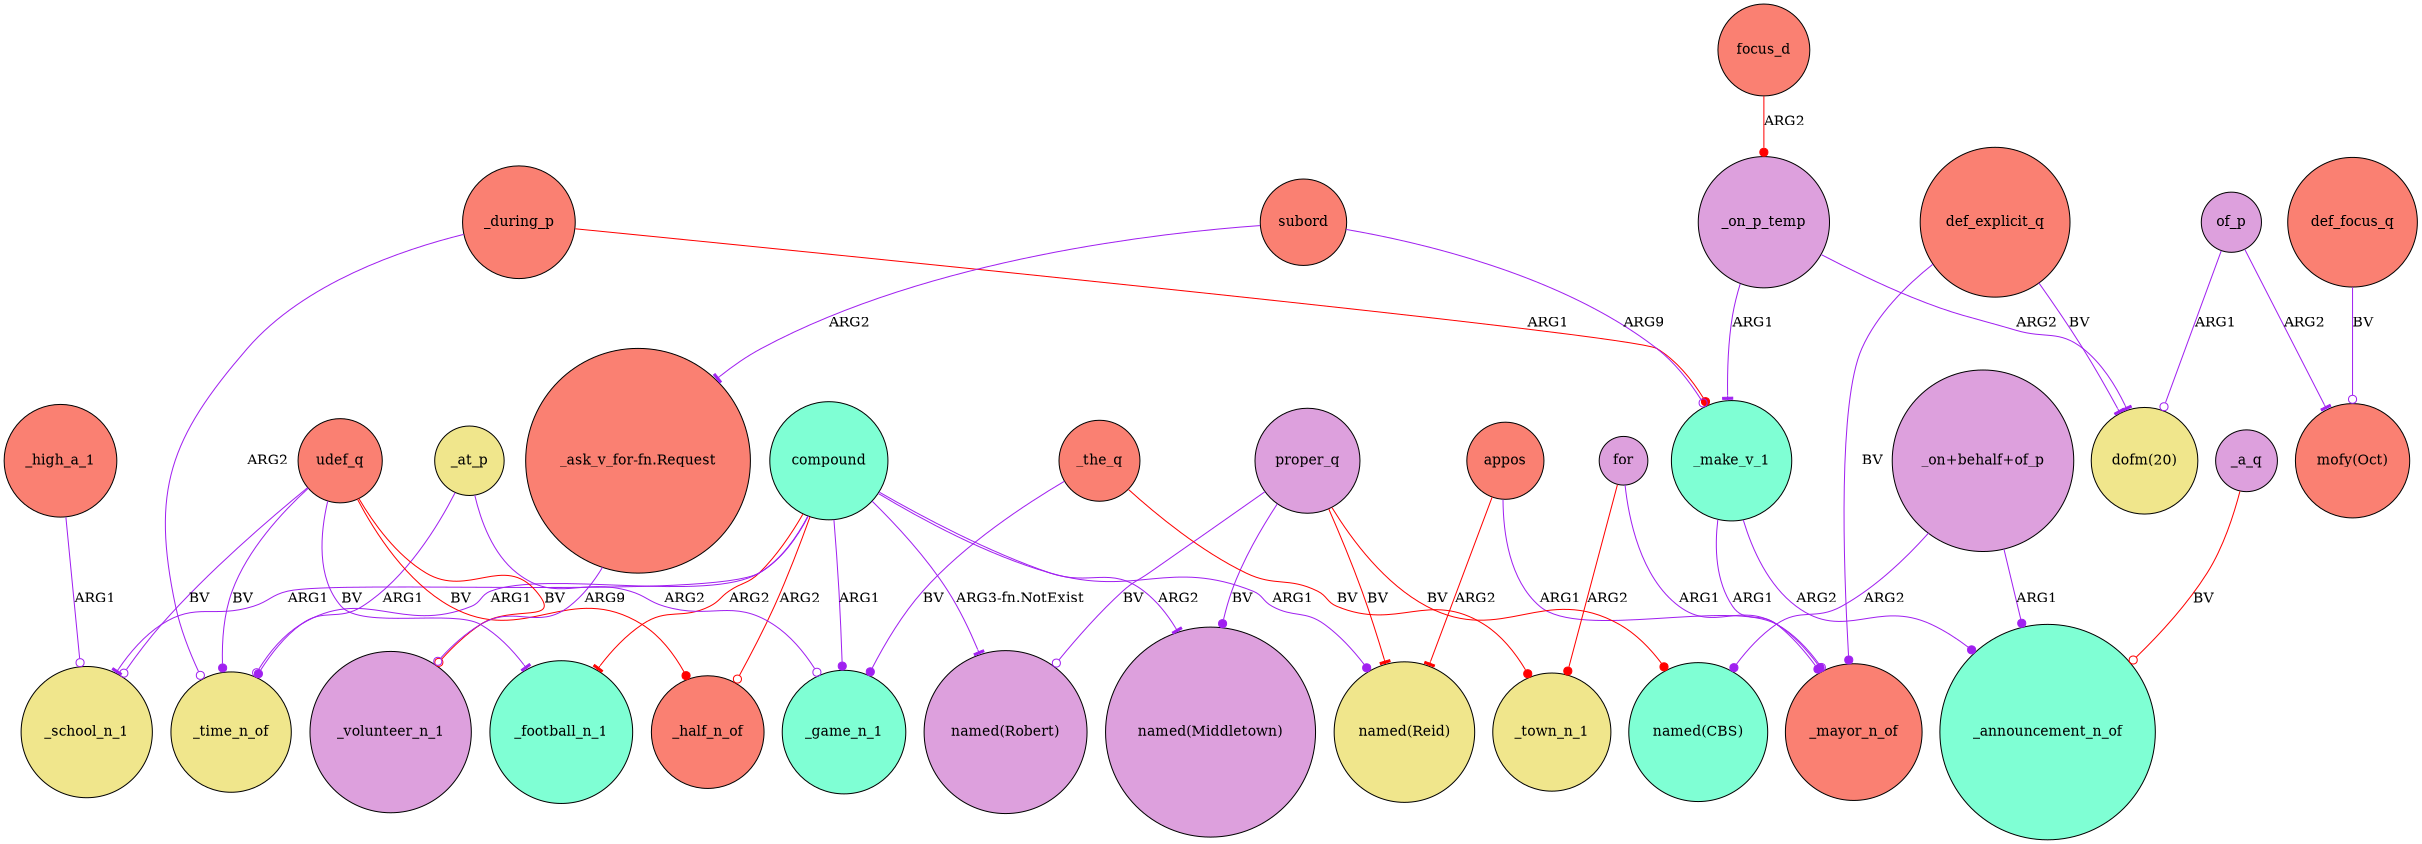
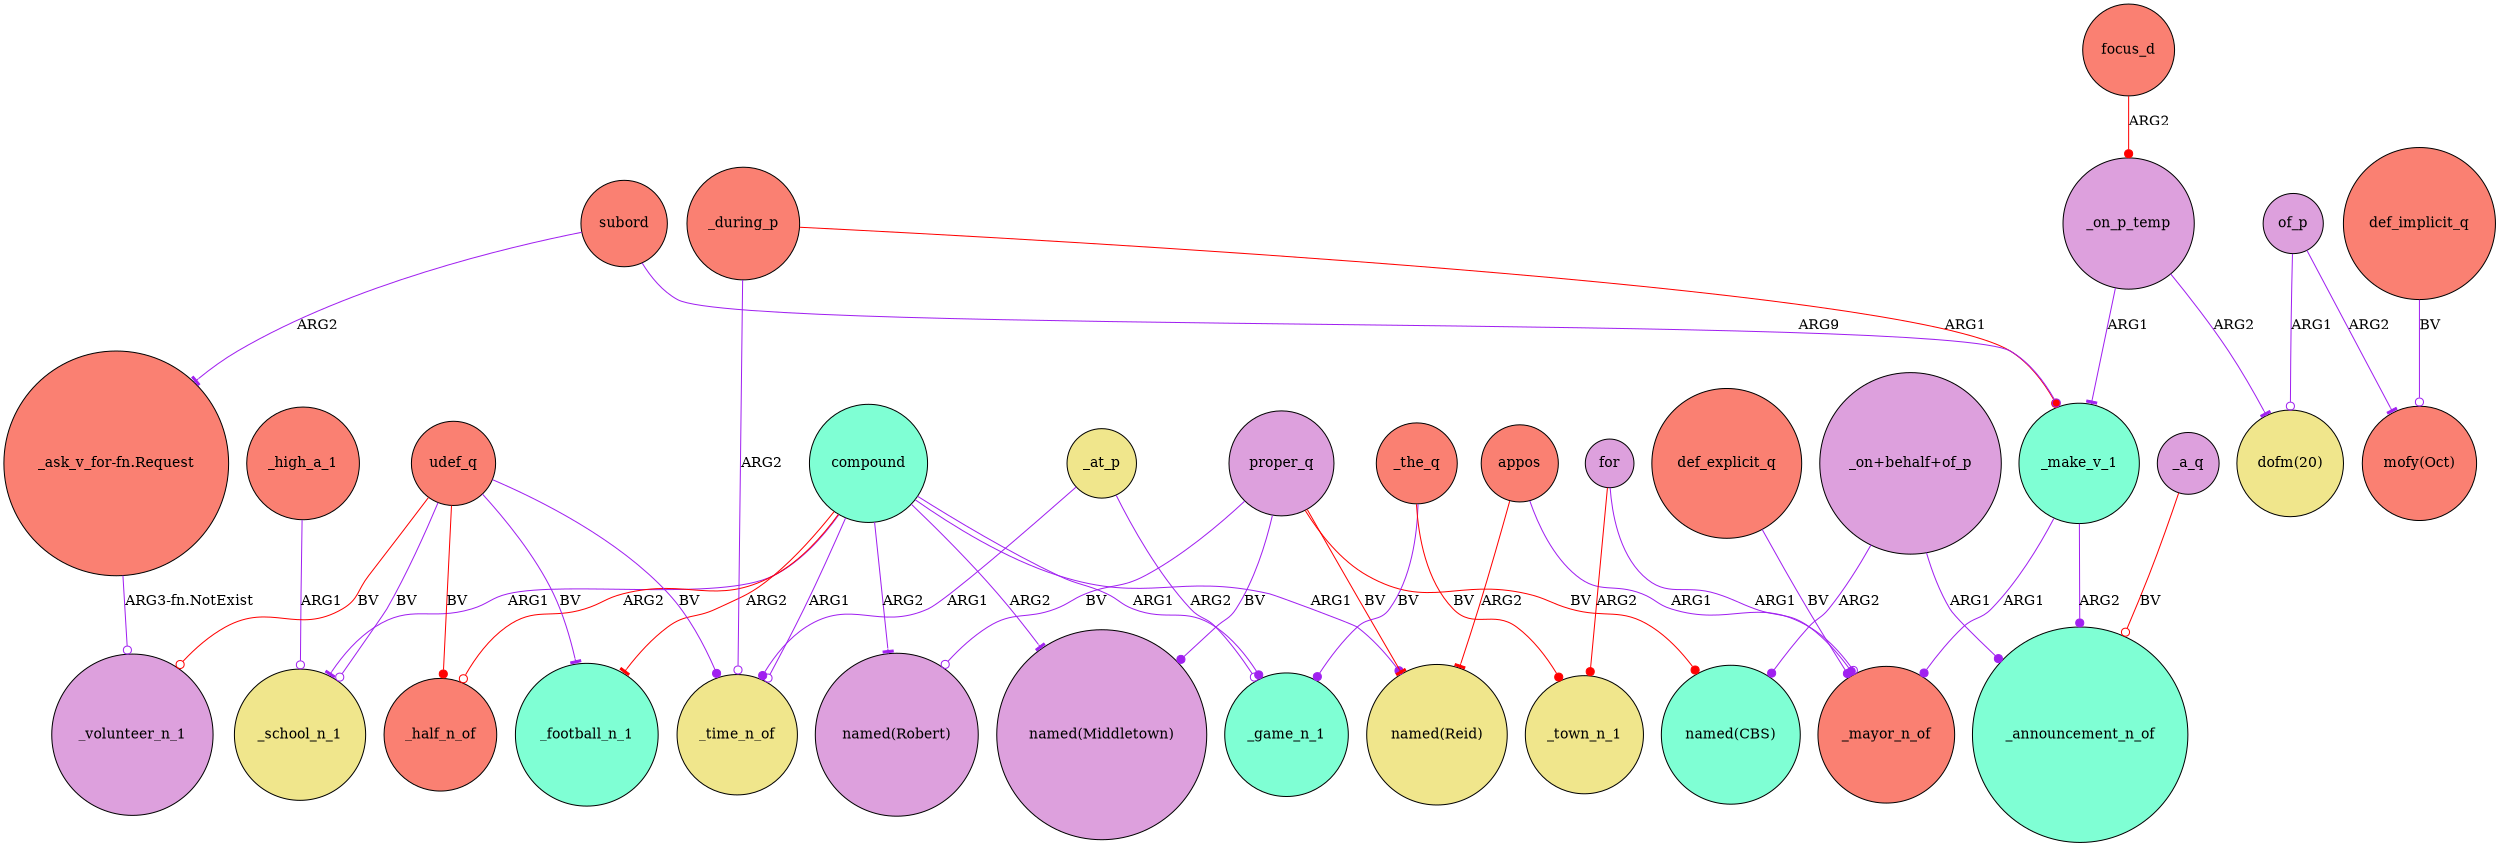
(2353, 222) -> (2419, 224)
(2074, 335) -> none
(605, 599) -> (189, 601)
(1020, 599) -> (903, 601)
